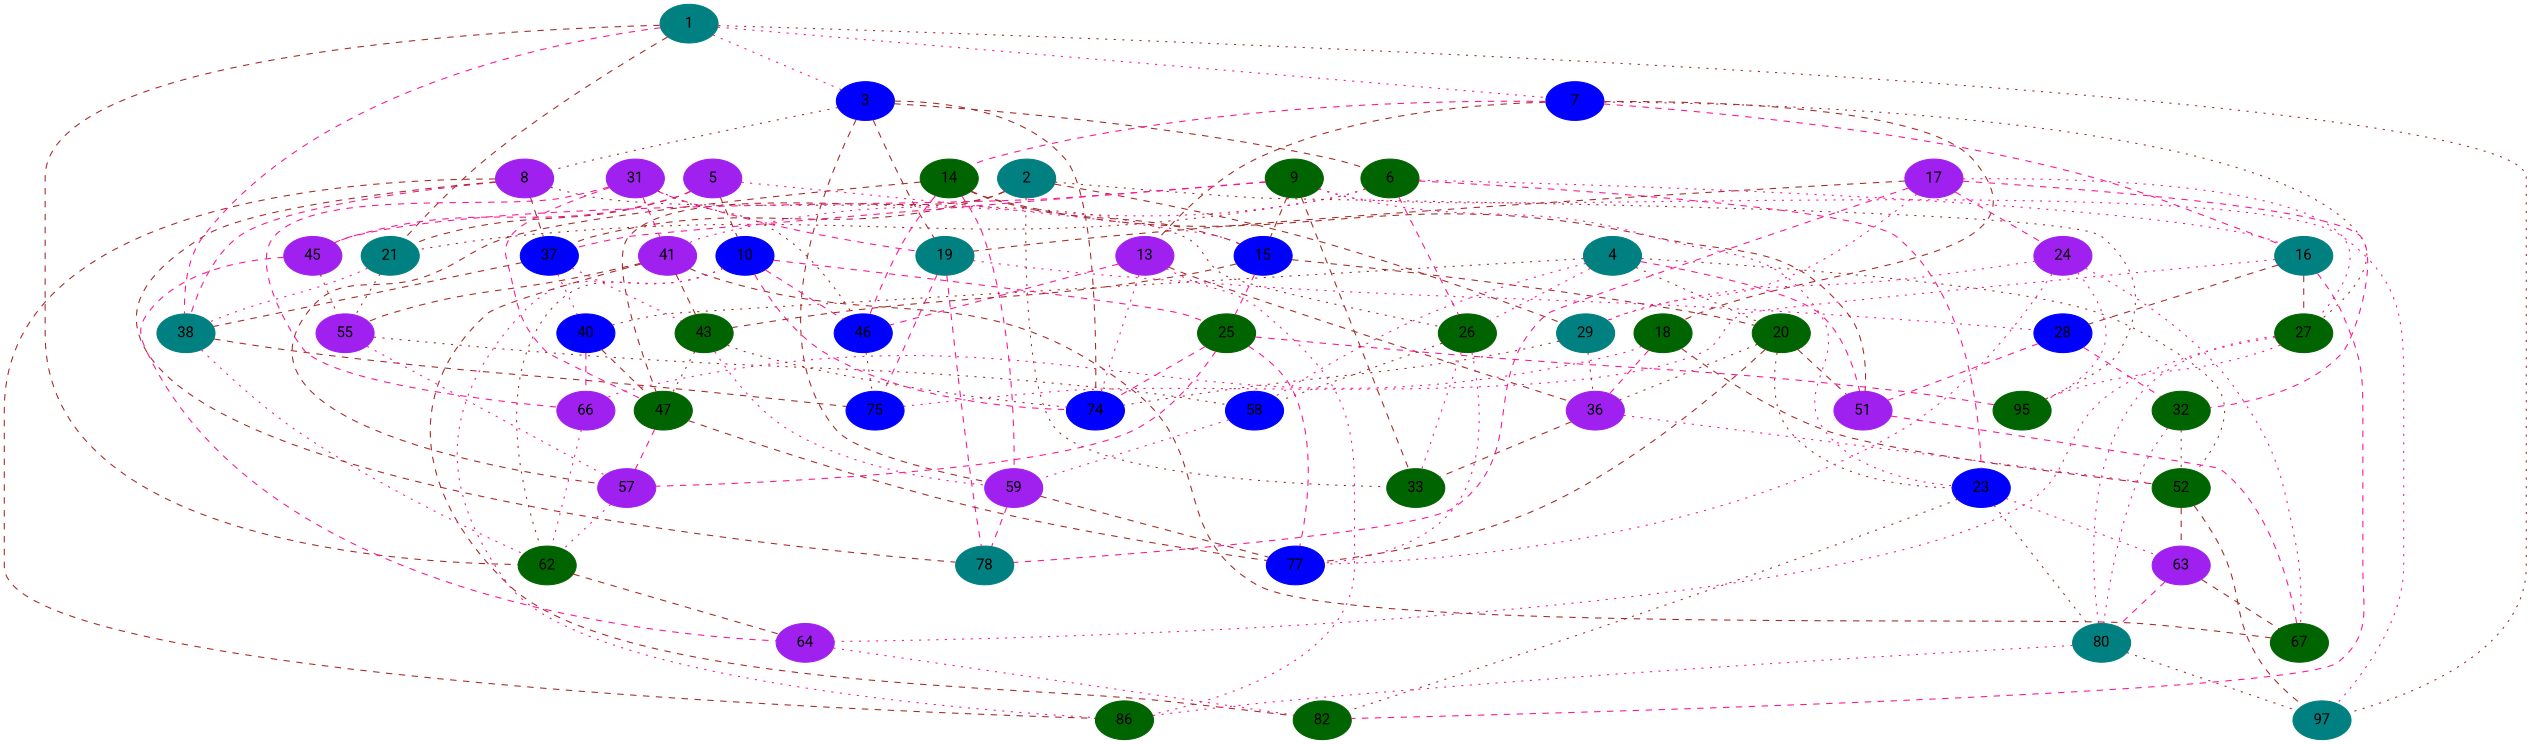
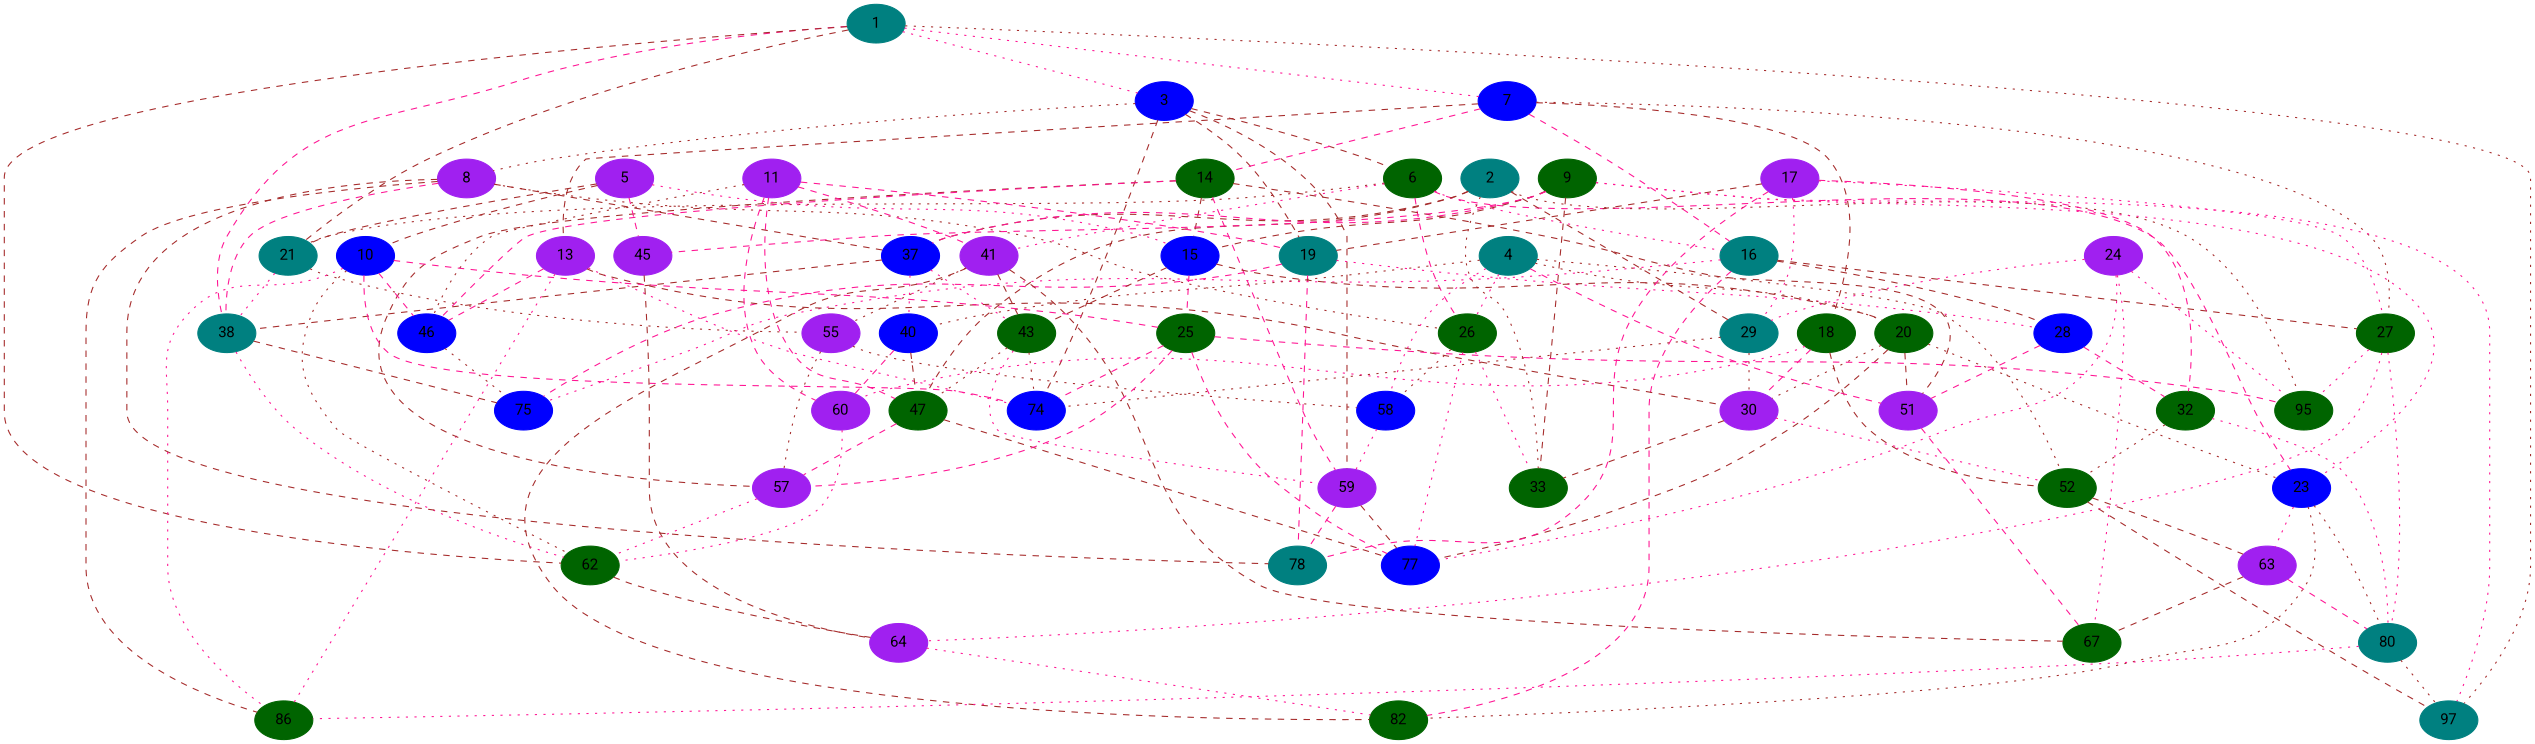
(635, 178) -> (772, 178)
(2020, 230) -> none
(504, 290) -> (910, 295)
(329, 295) -> none
(486, 411) -> (797, 408)
(586, 411) -> (841, 411)
(1595, 411) -> (1749, 411)
(335, 532) -> (657, 525)
